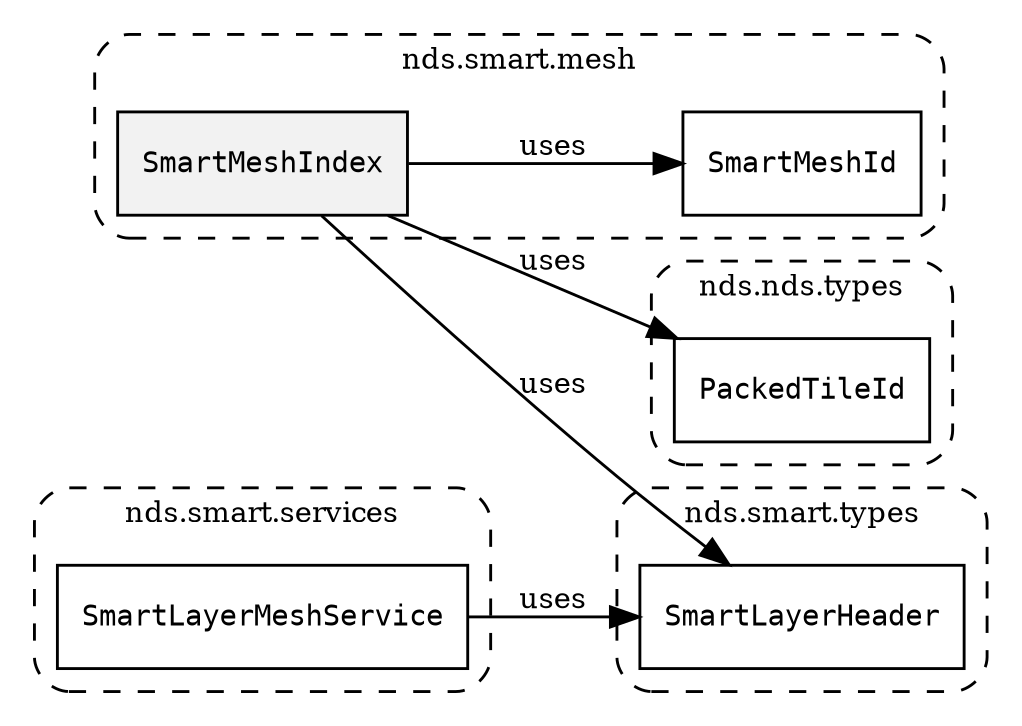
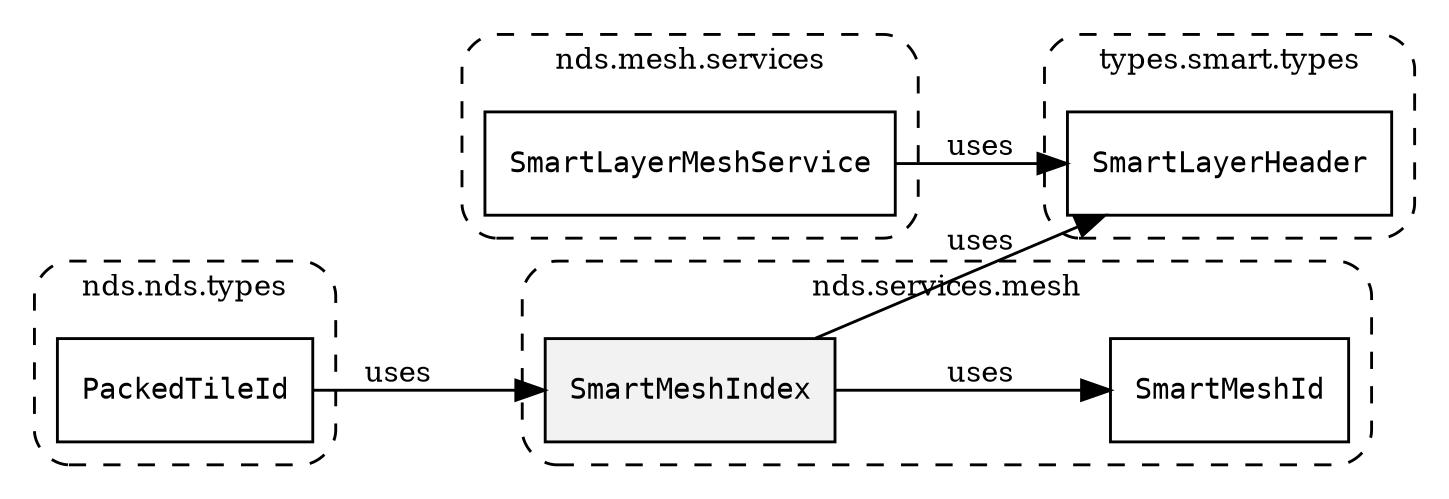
(519, 62) -> (947, 288)
(519, 271) -> (415, 390)
(263, 515) -> (690, 62)
(802, 515) -> (1230, 62)
